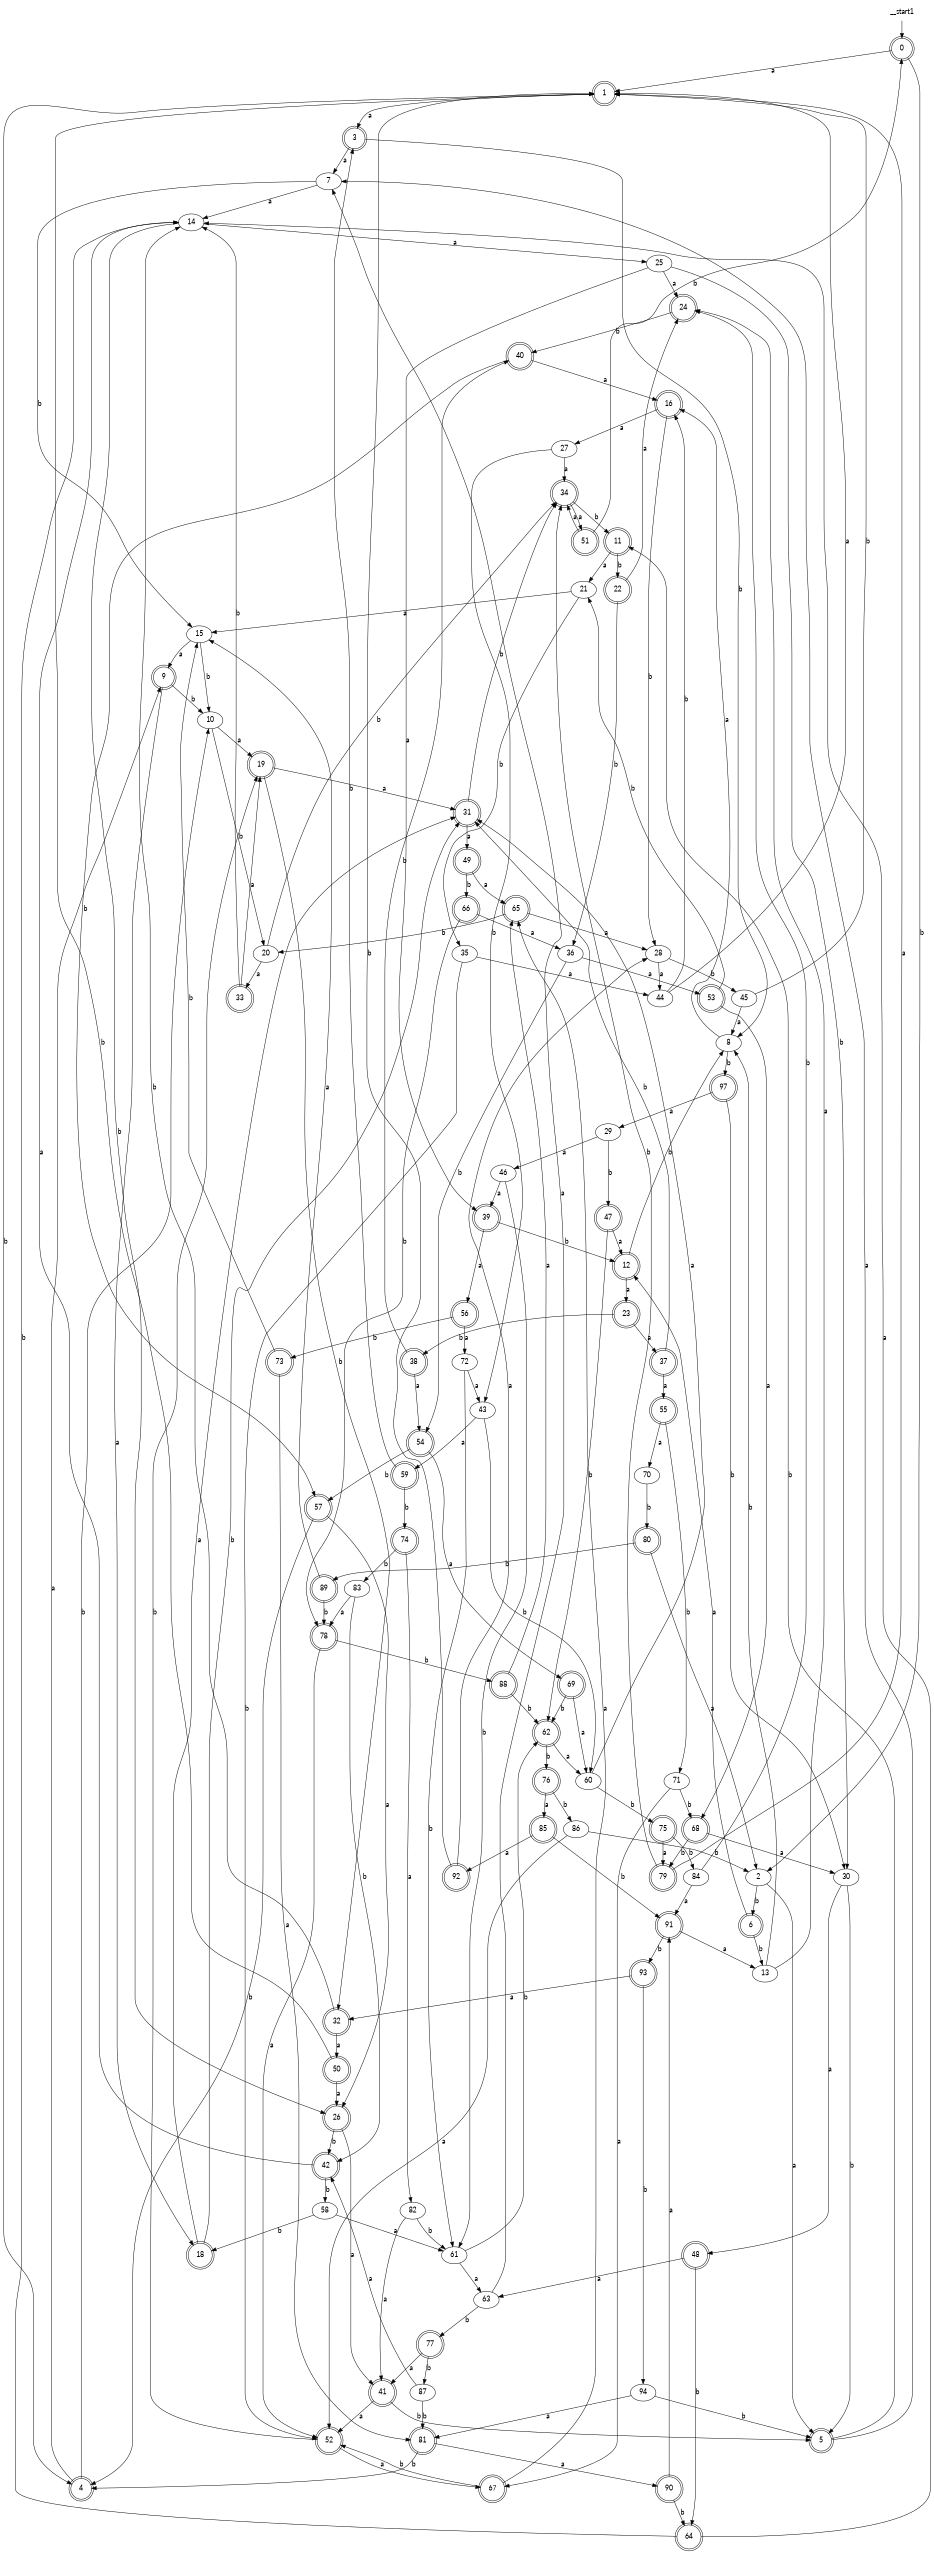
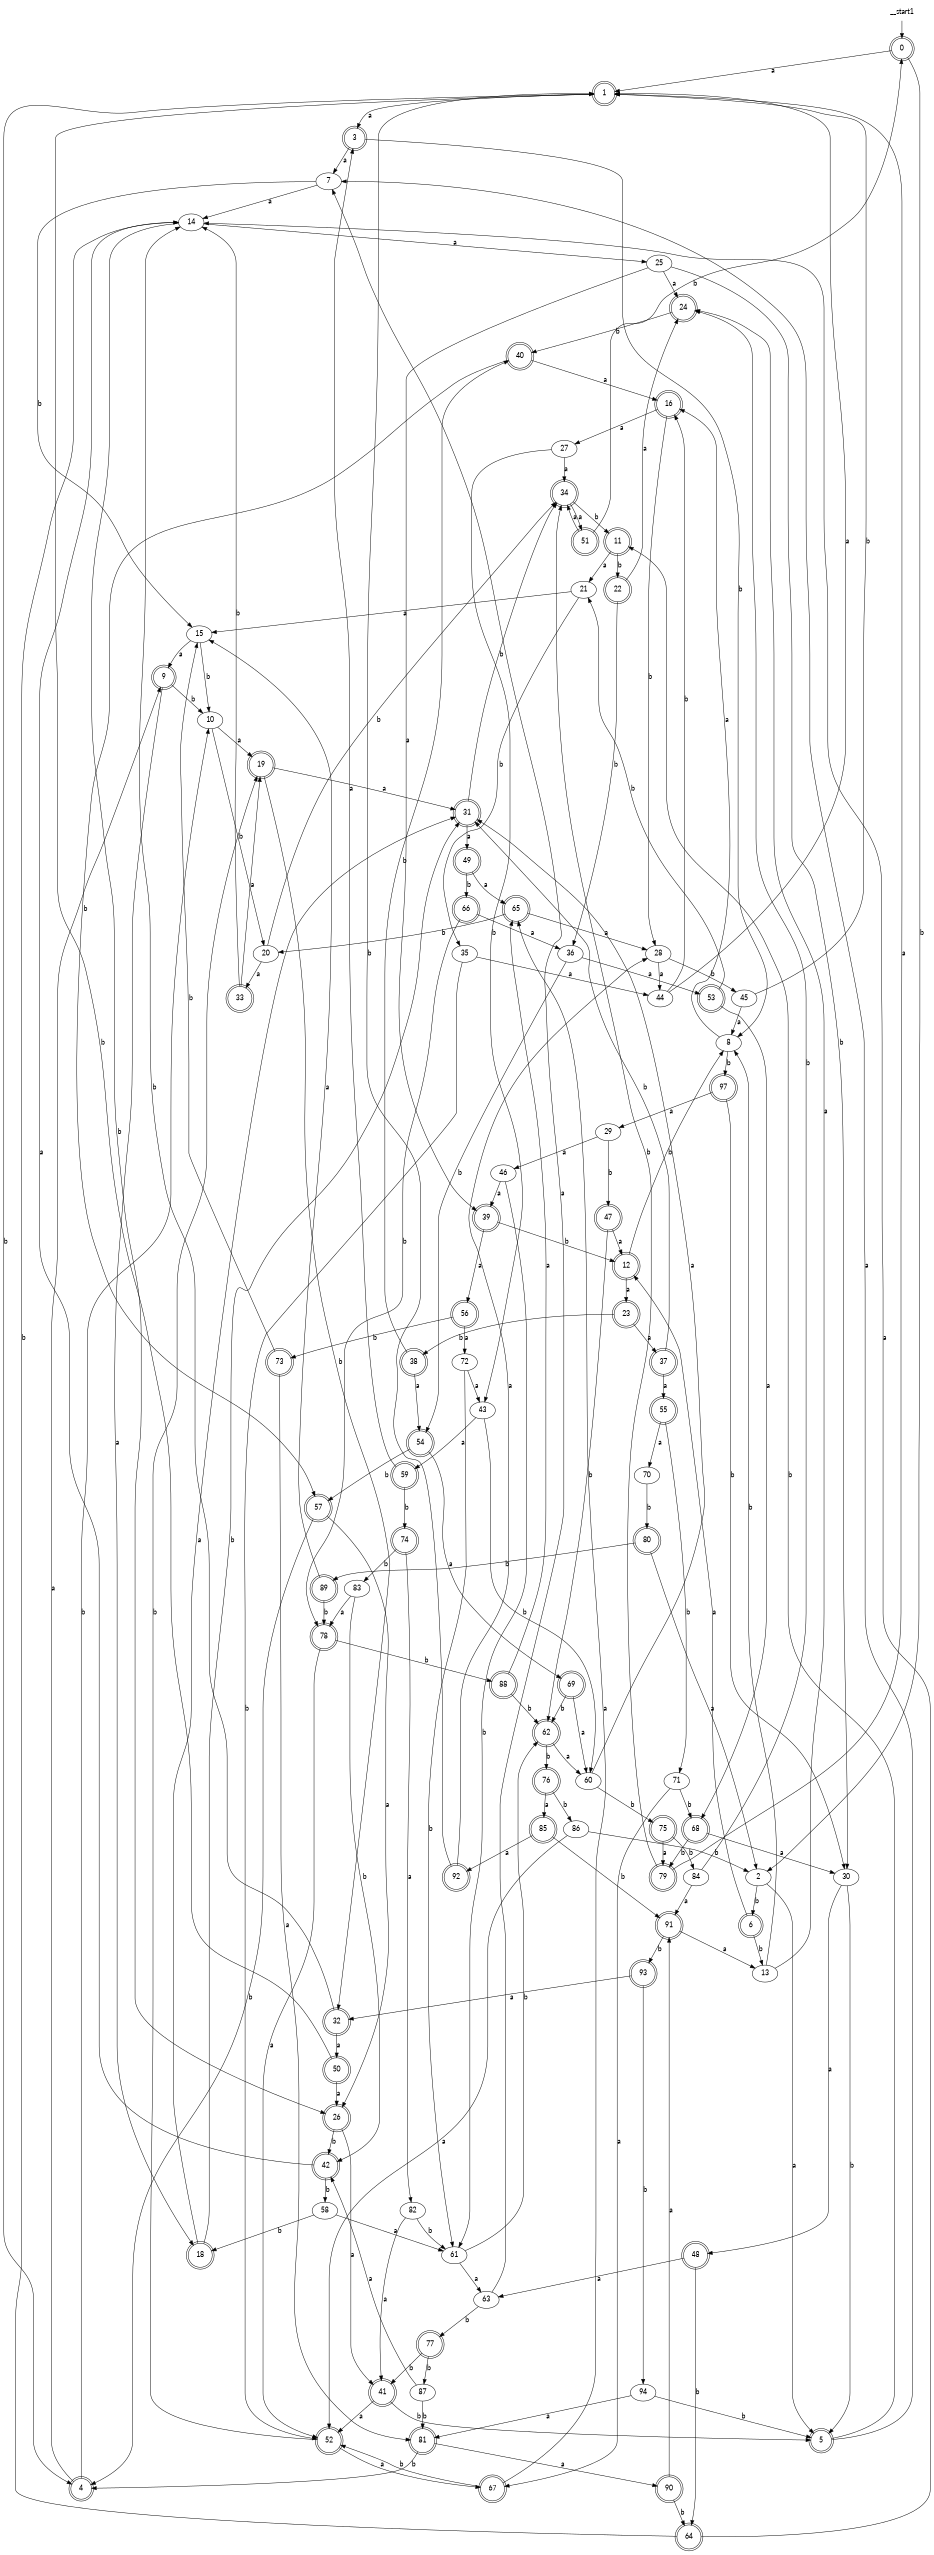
(351, 789) -> (351, 789)
(411, 2369) -> (411, 2369)
